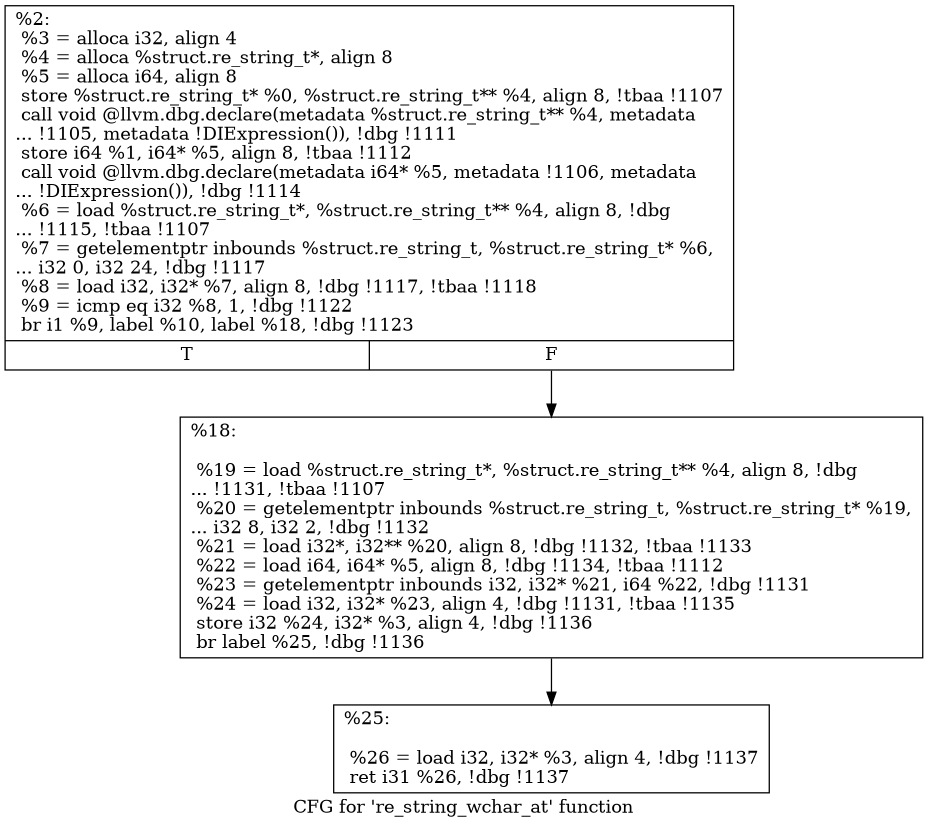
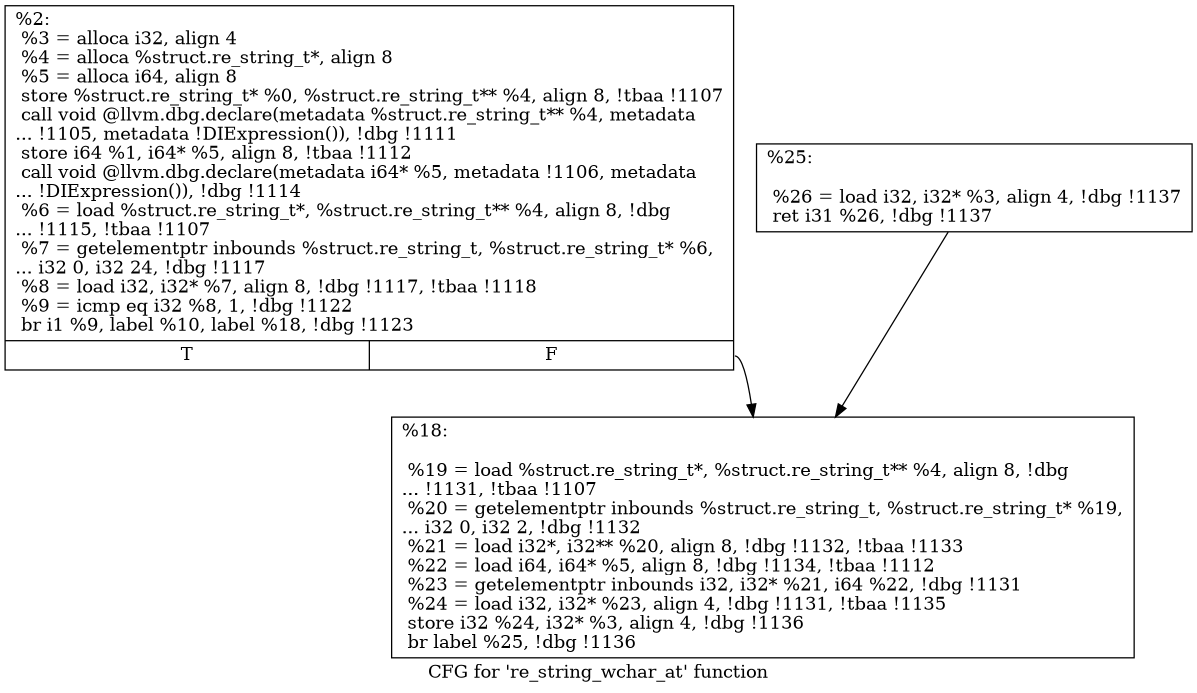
(310, 528) -> (522, 528)
(551, 675) -> (895, 319)
